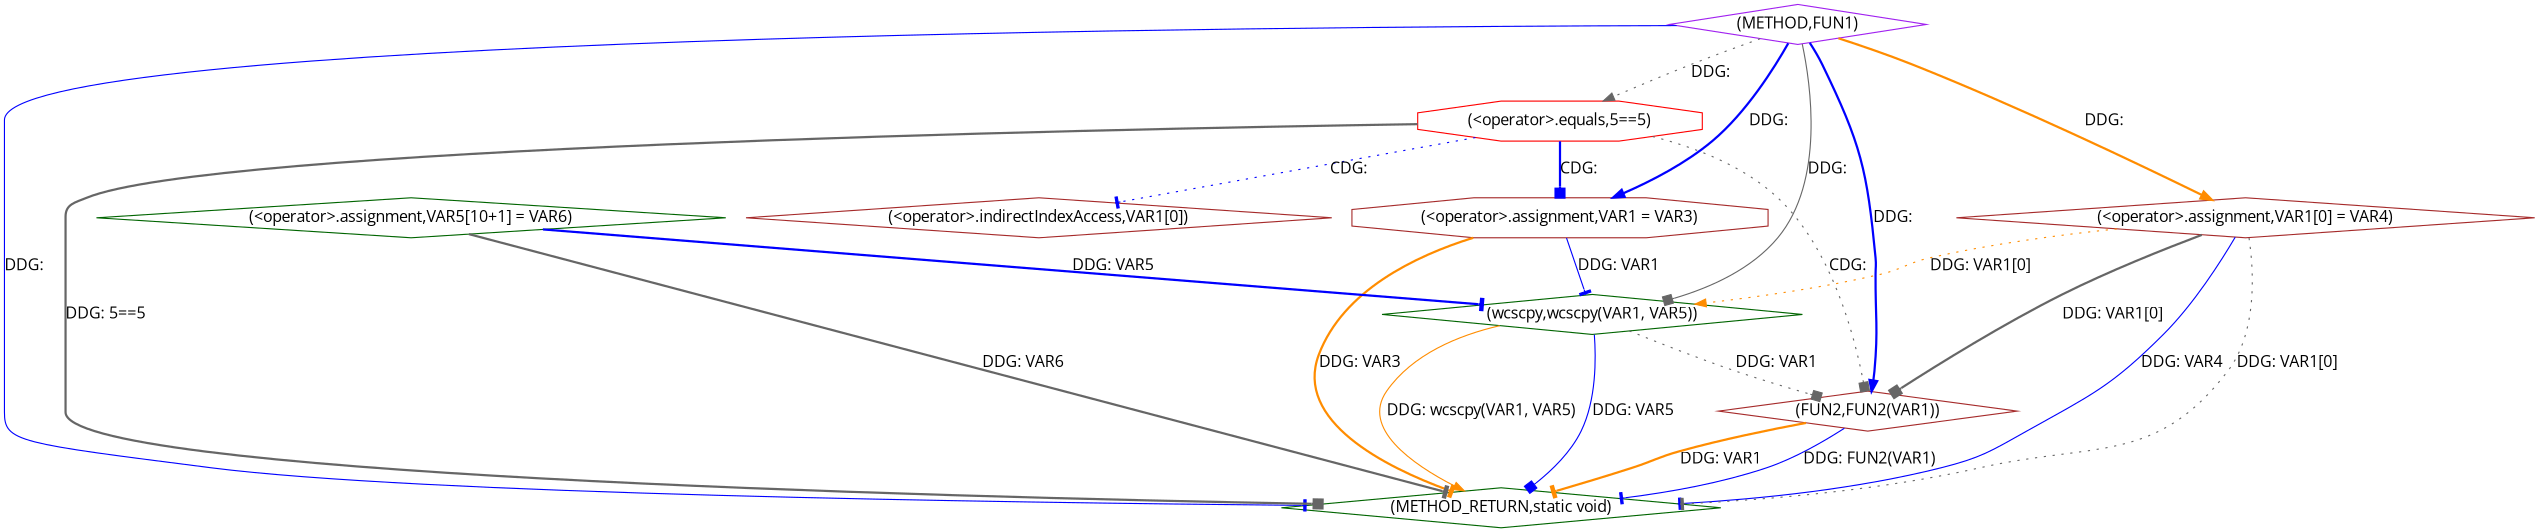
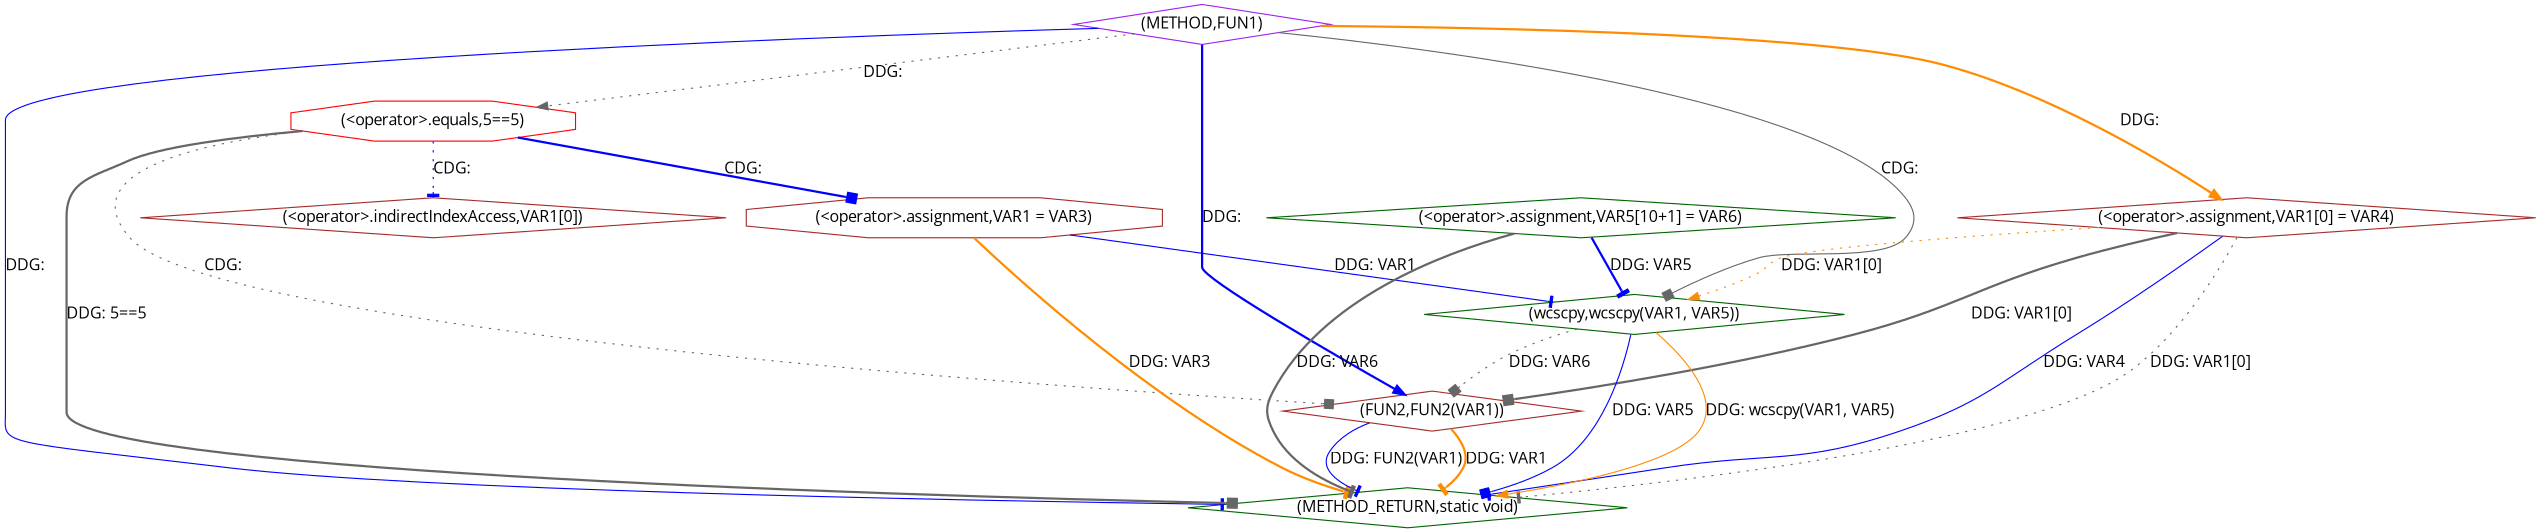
(1720, 134) -> none
(1830, 169) -> (1902, 169)
(1777, 363) -> (1550, 363)
